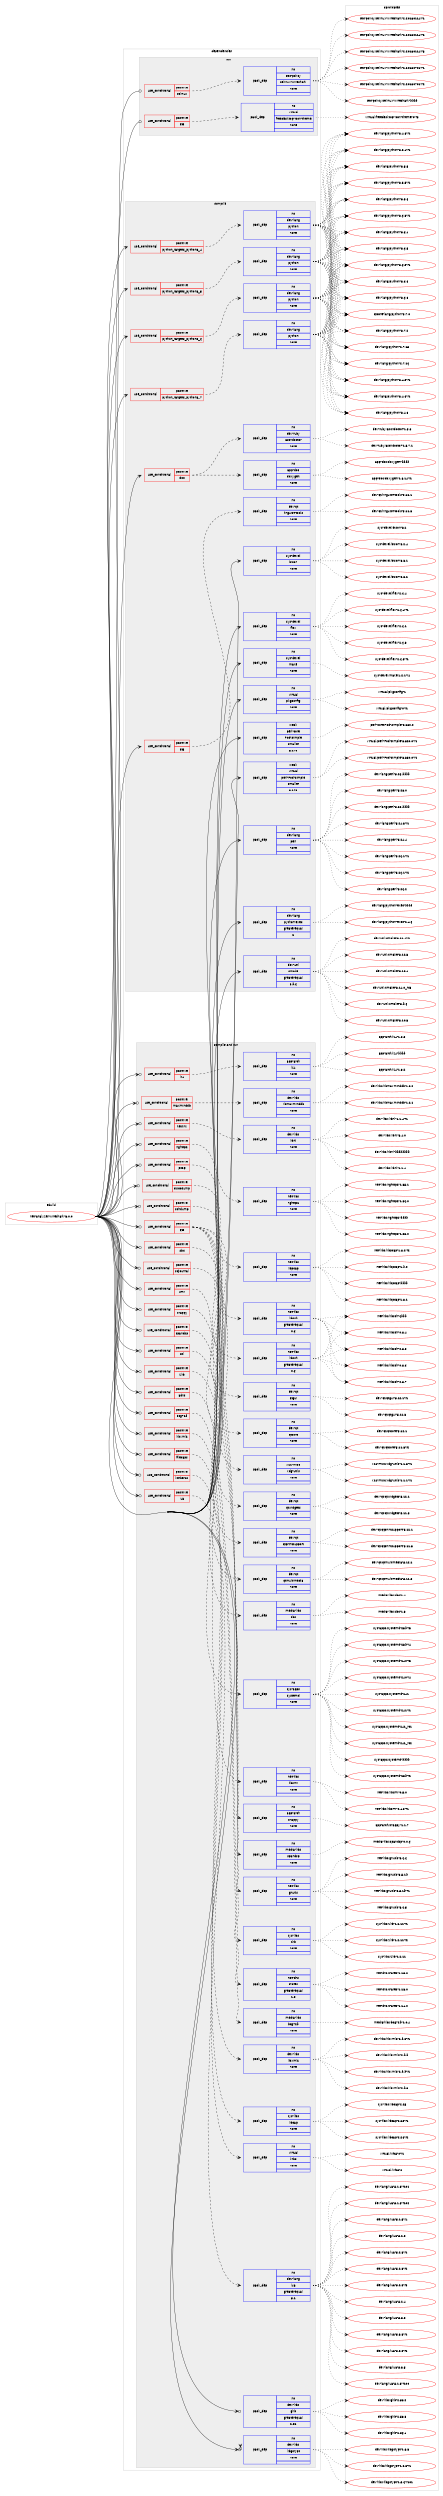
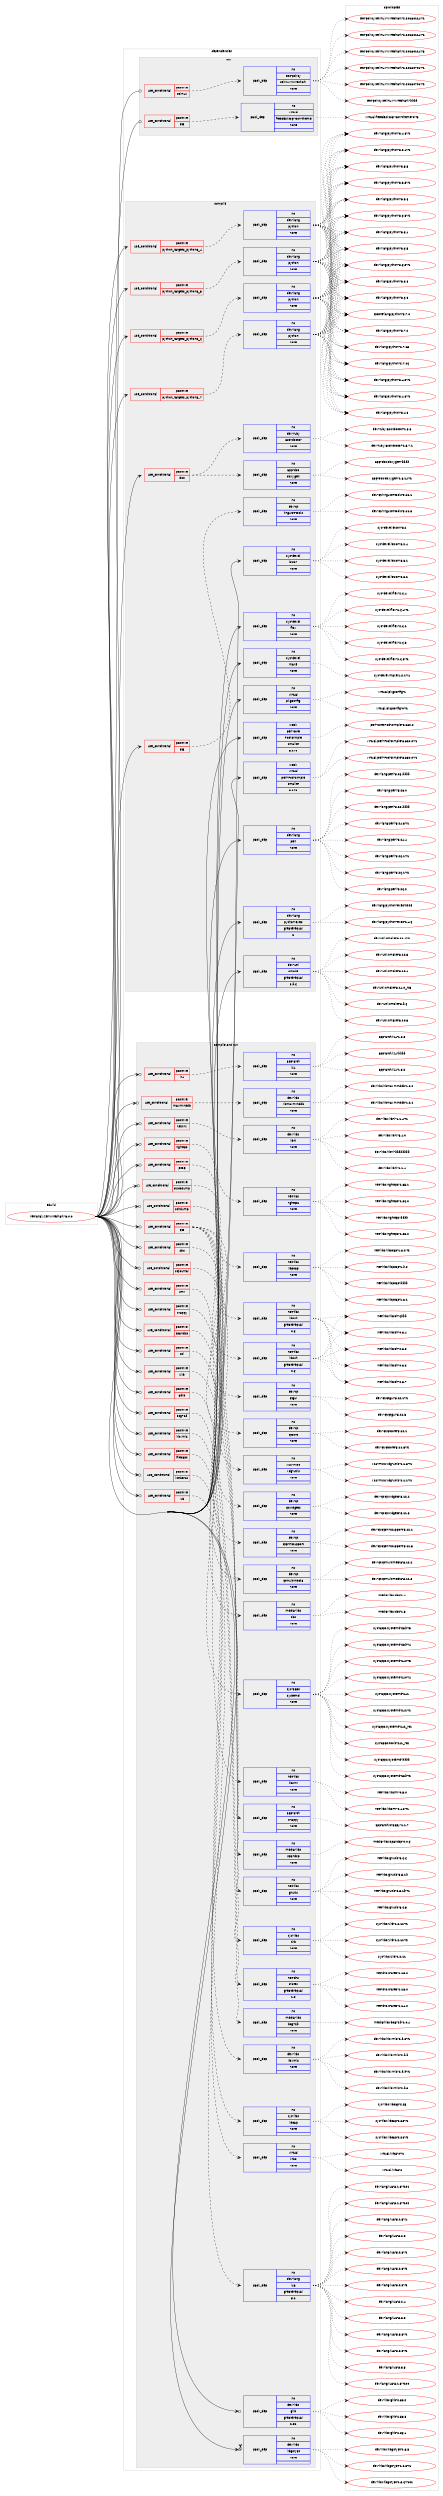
(392, 1743) -> (392, 1743)
